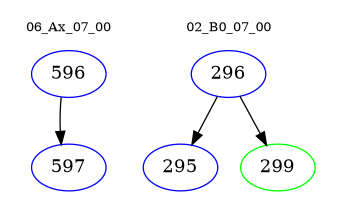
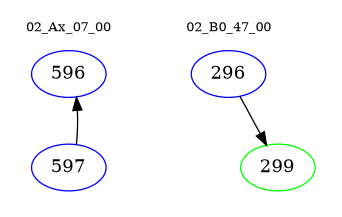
(69, 28) -> (69, 28)
(229, 28) -> (229, 28)
(60, 114) -> (78, 128)
(181, 168) -> none
